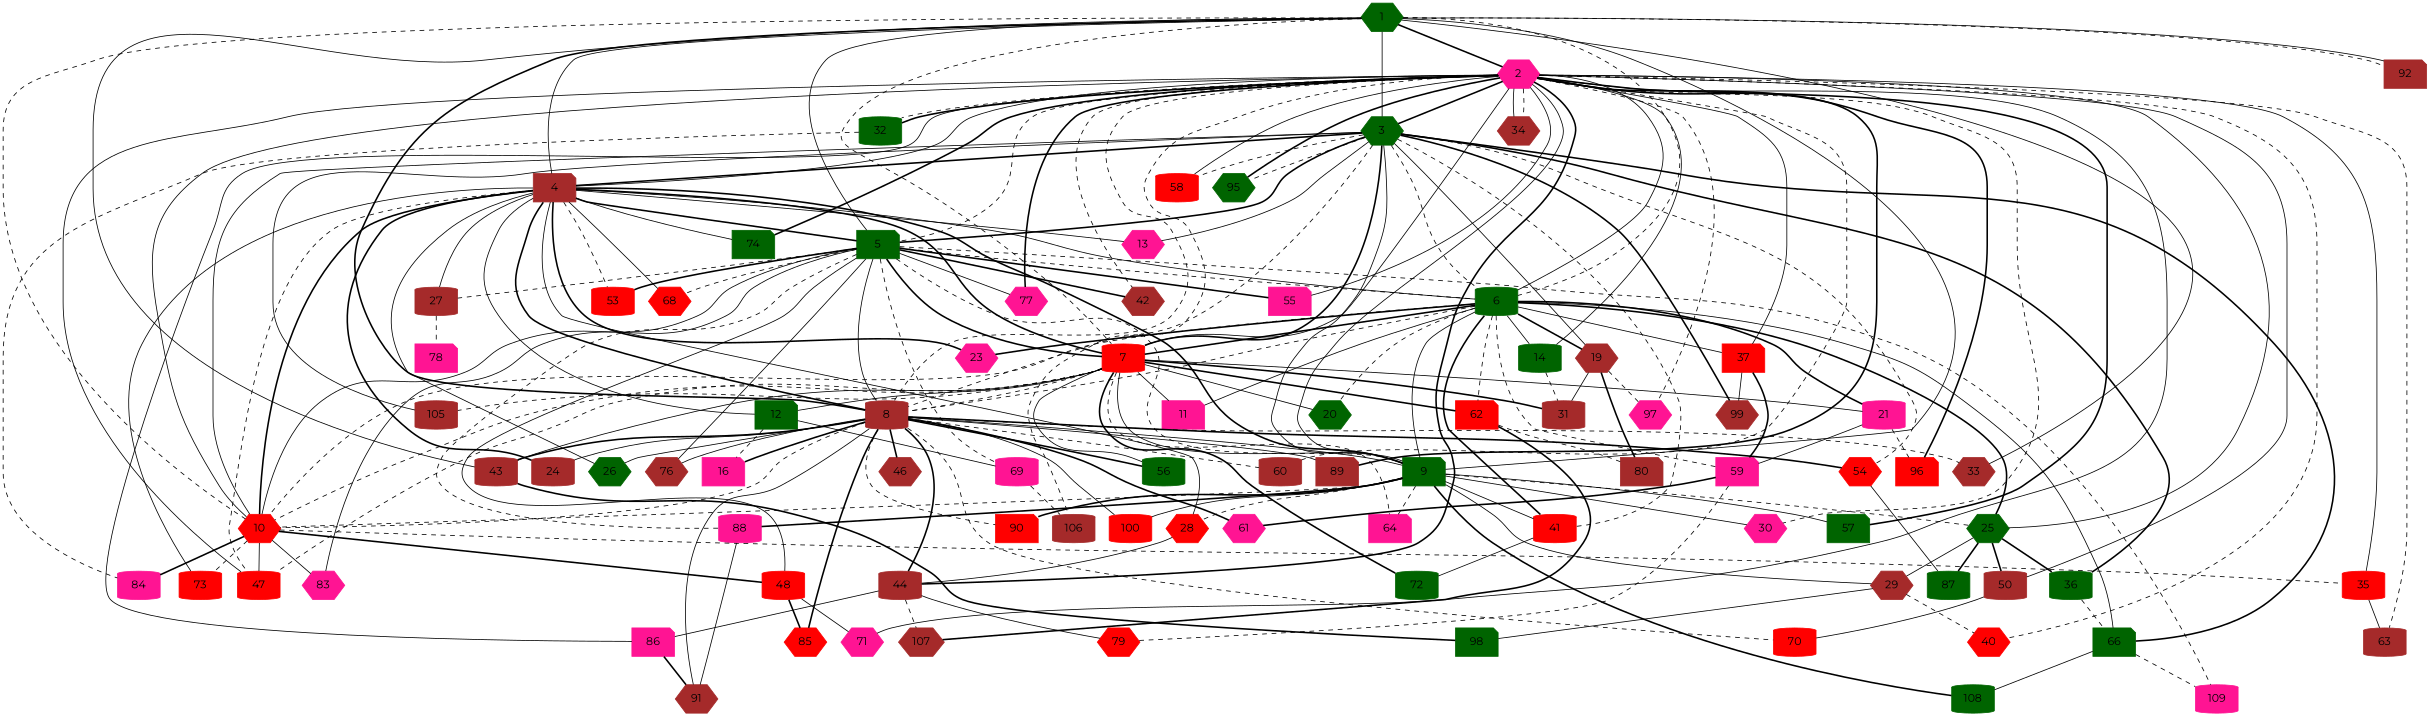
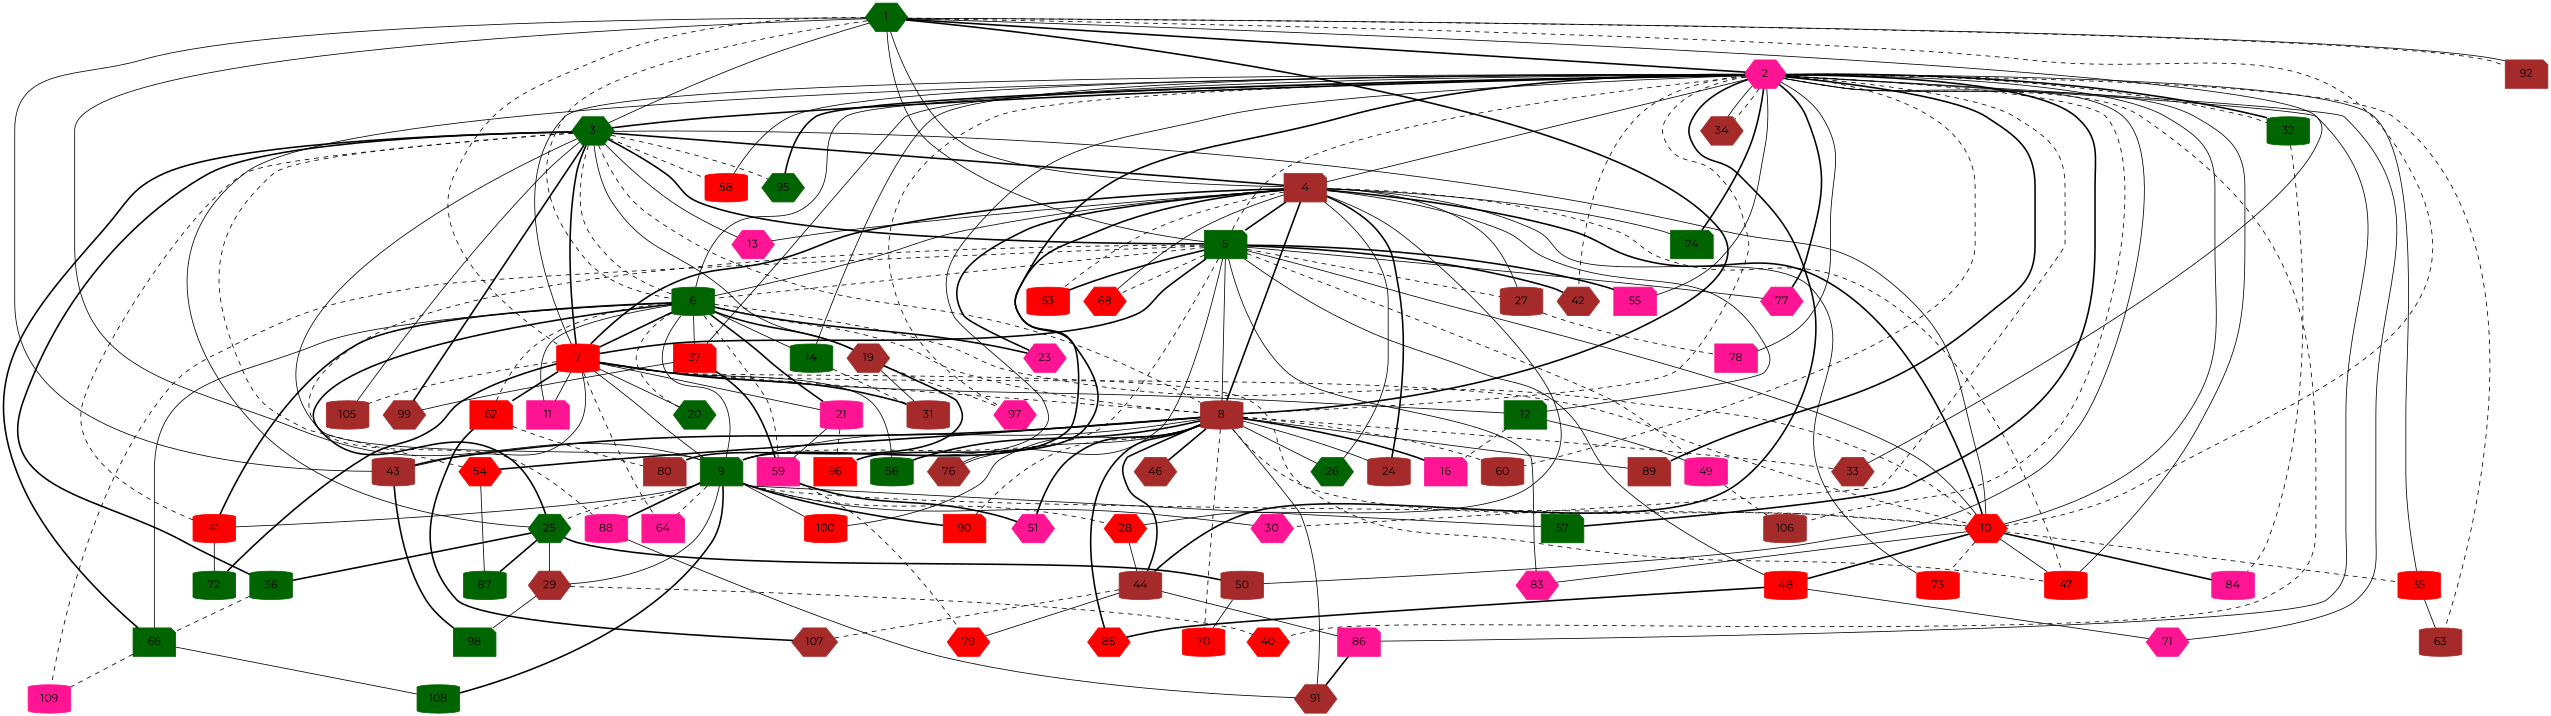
none -> (1830, 222)
(1017, 472) -> (1706, 472)
(1244, 529) -> (1033, 529)
